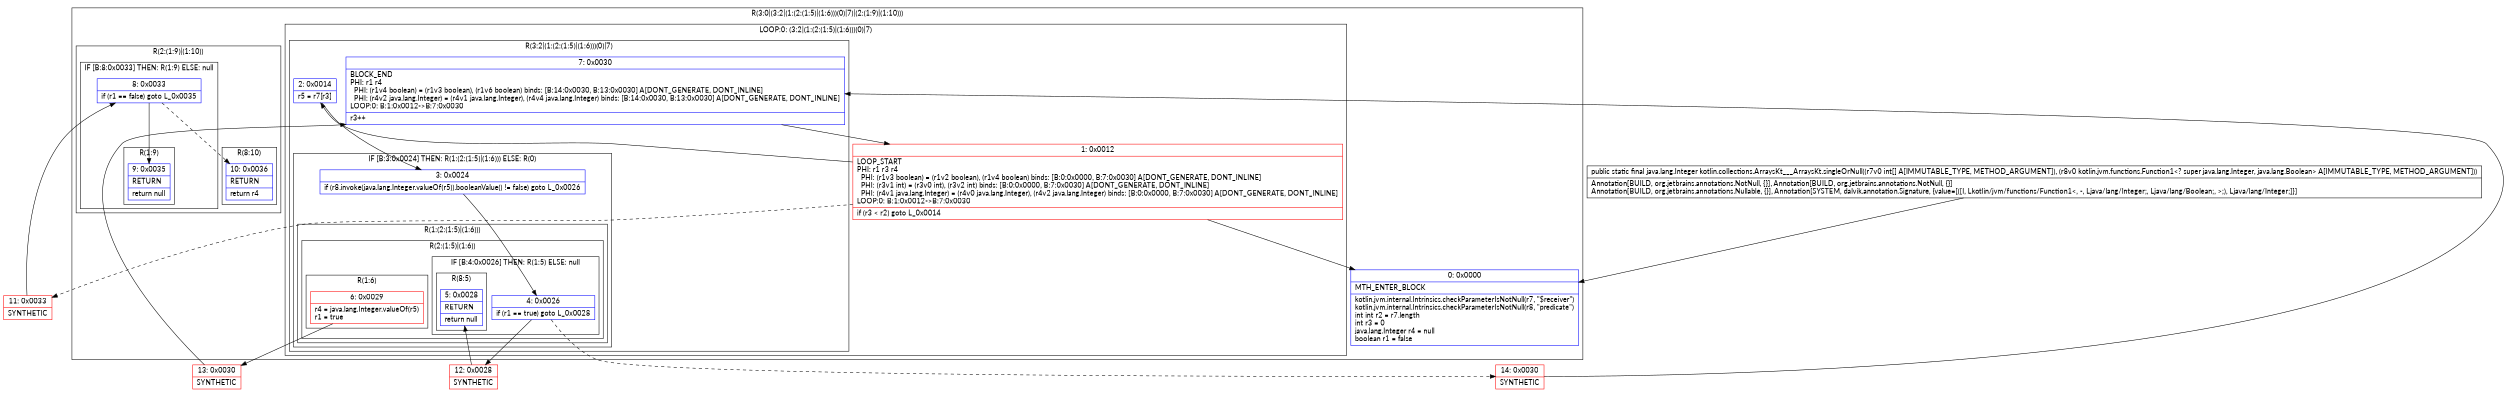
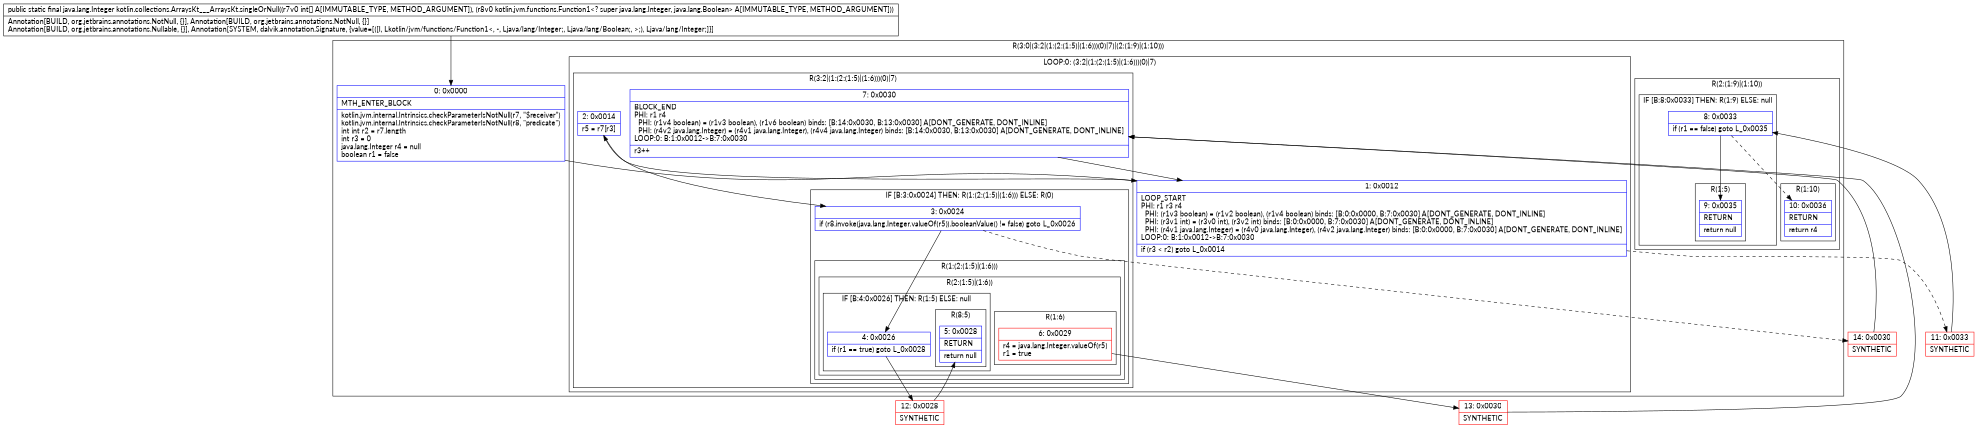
(149, 153) -> (1720, 190)
(249, 153) -> (1808, 190)
(1098, 182) -> (1382, 218)
(1279, 244) -> (905, 176)
(1013, 375) -> (1412, 293)
